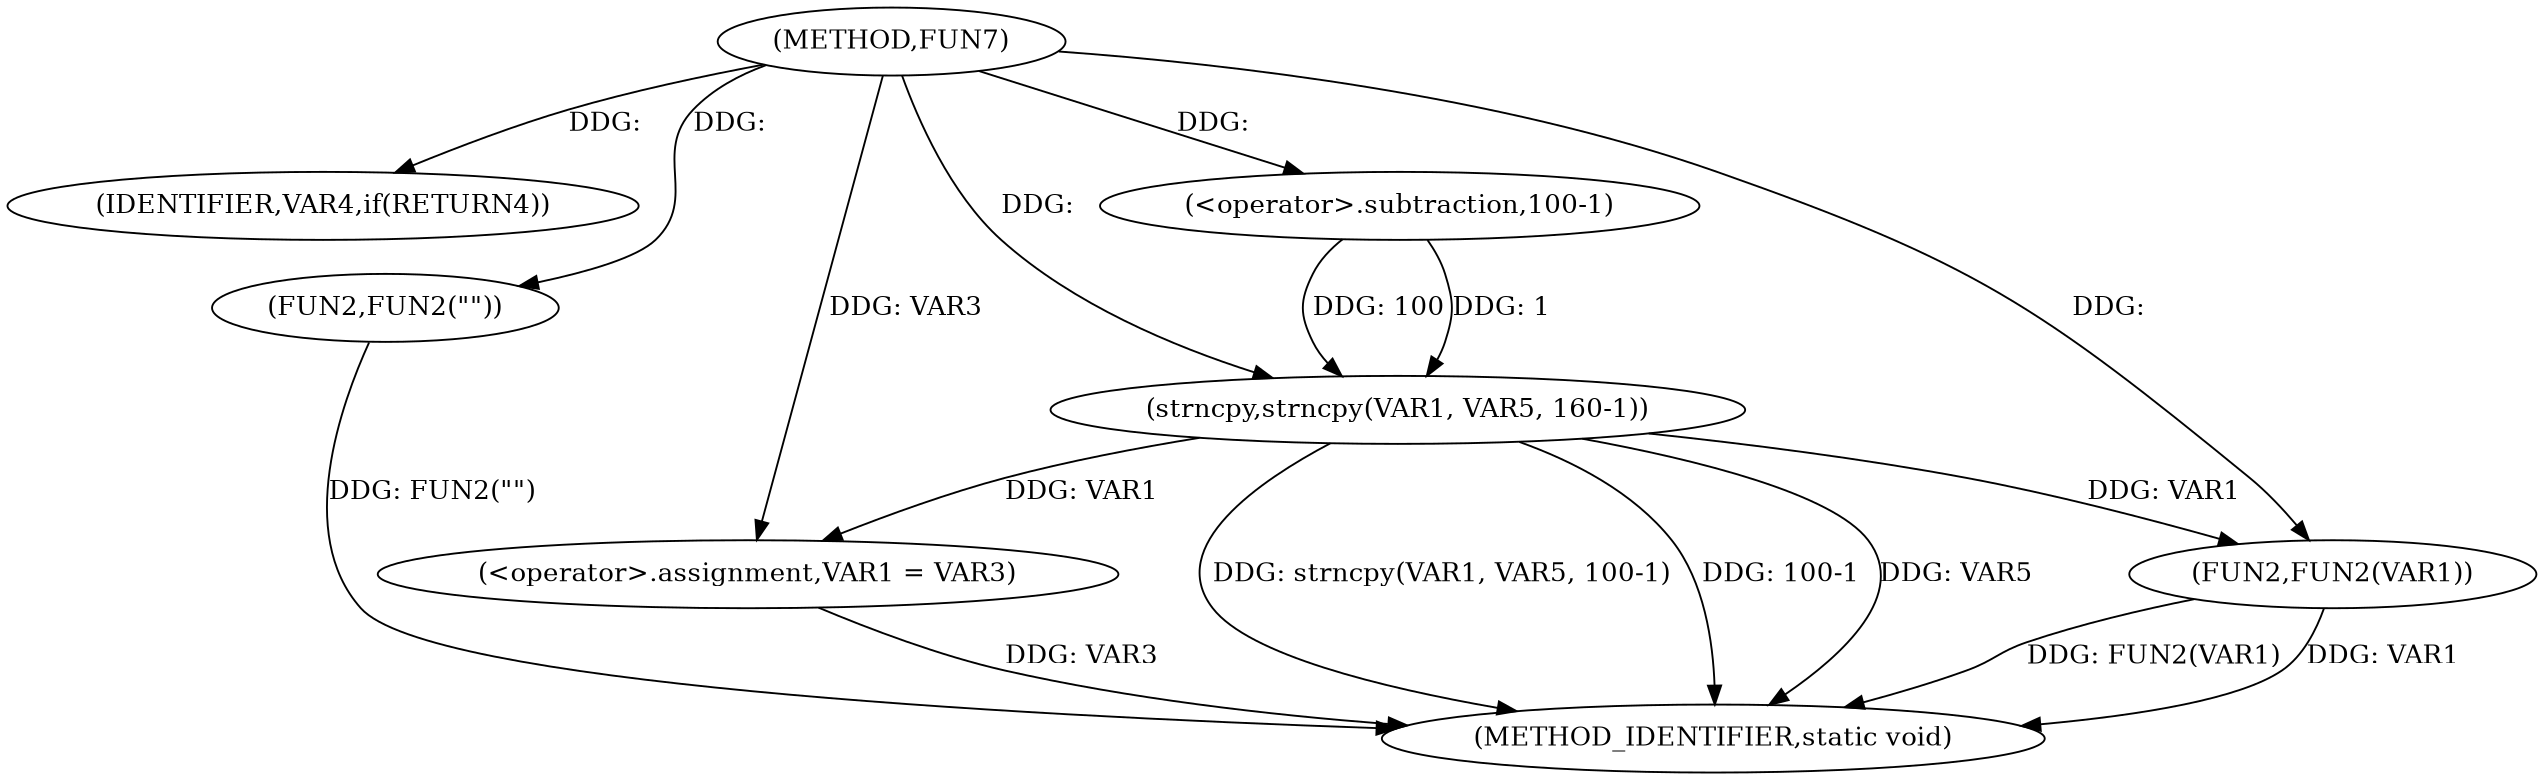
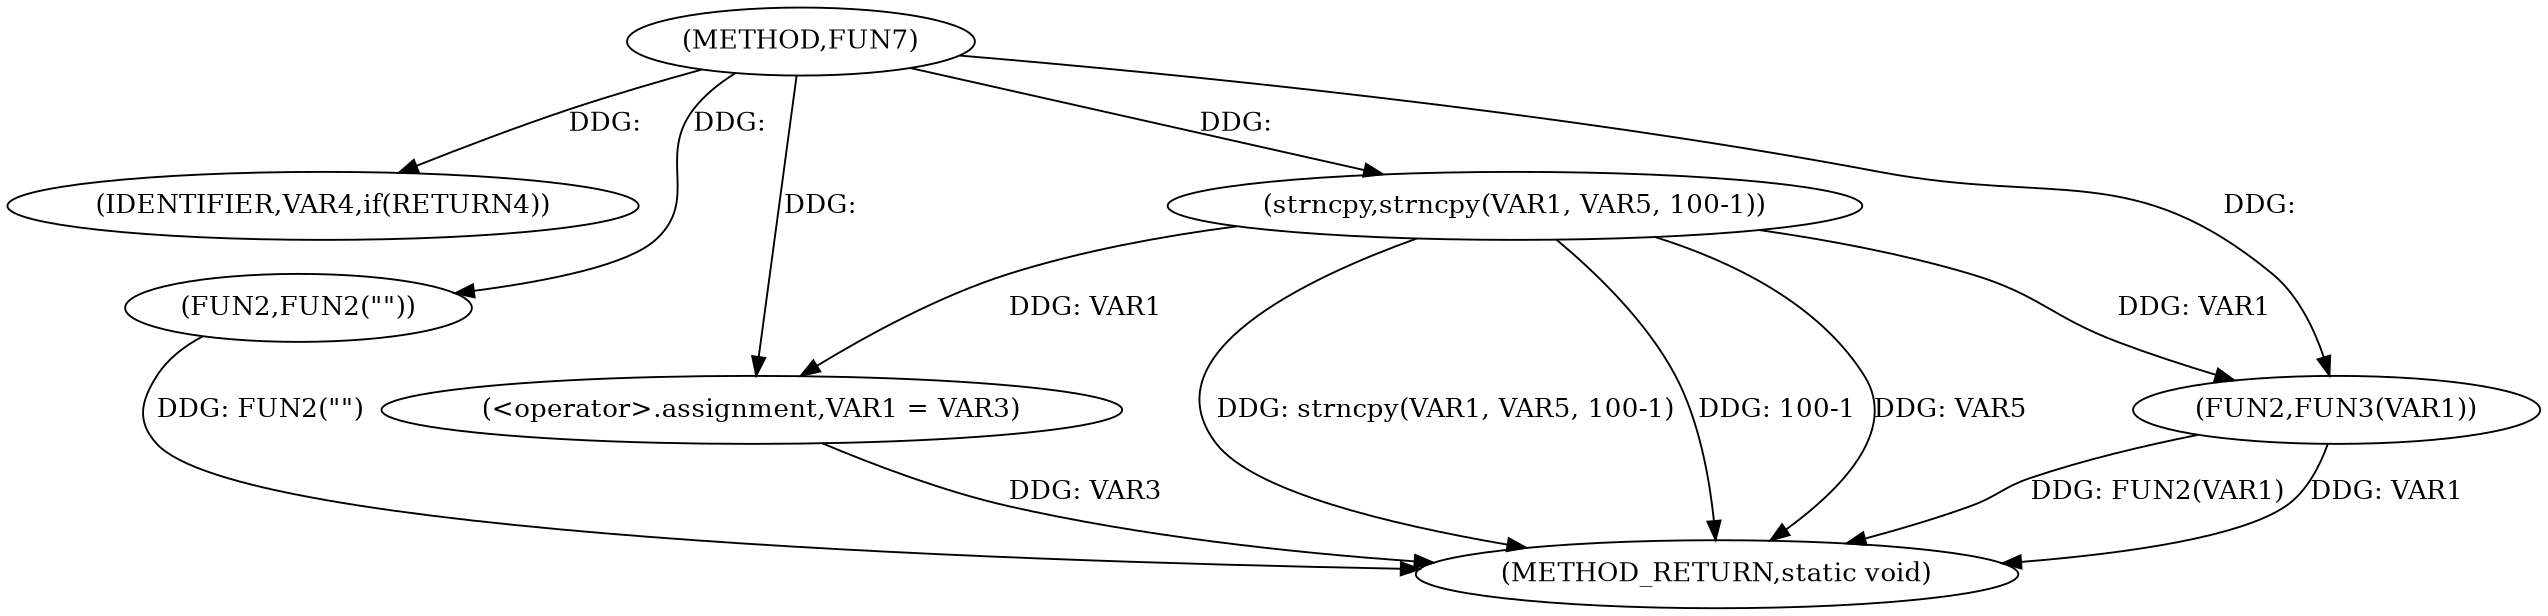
(1400, 206) -> none
(907, 308) -> (825, 206)
(1398, 410) -> (1515, 206)
(2333, 574) -> (2337, 410)
(1713, 739) -> (1717, 574)
